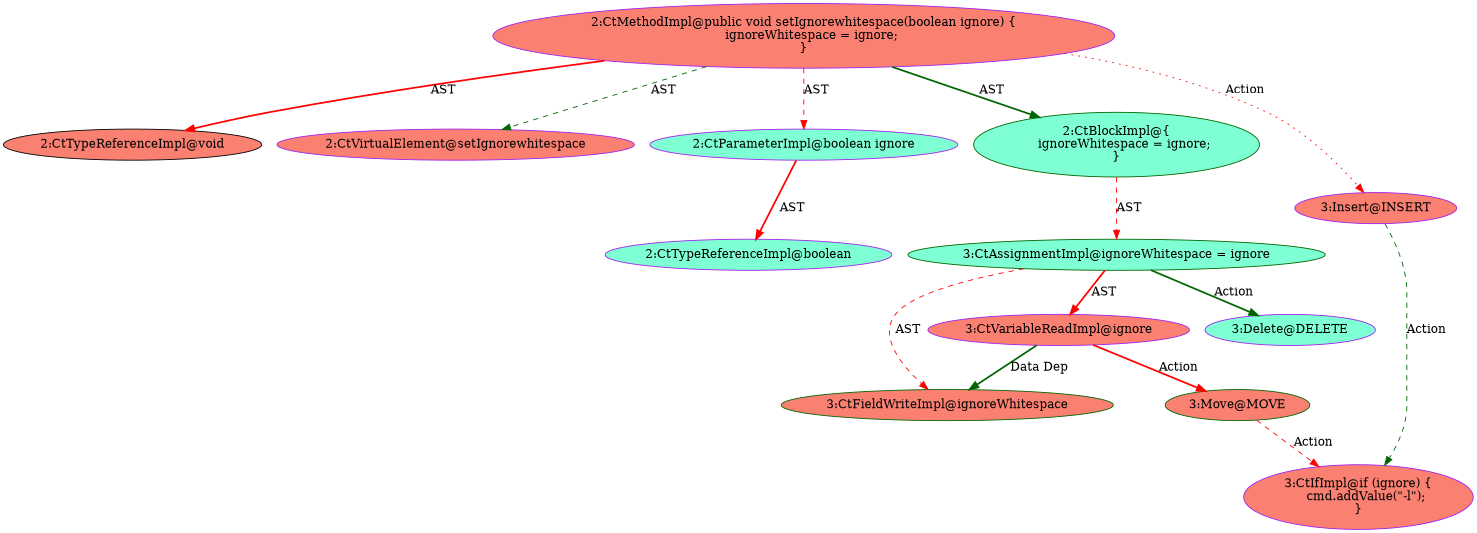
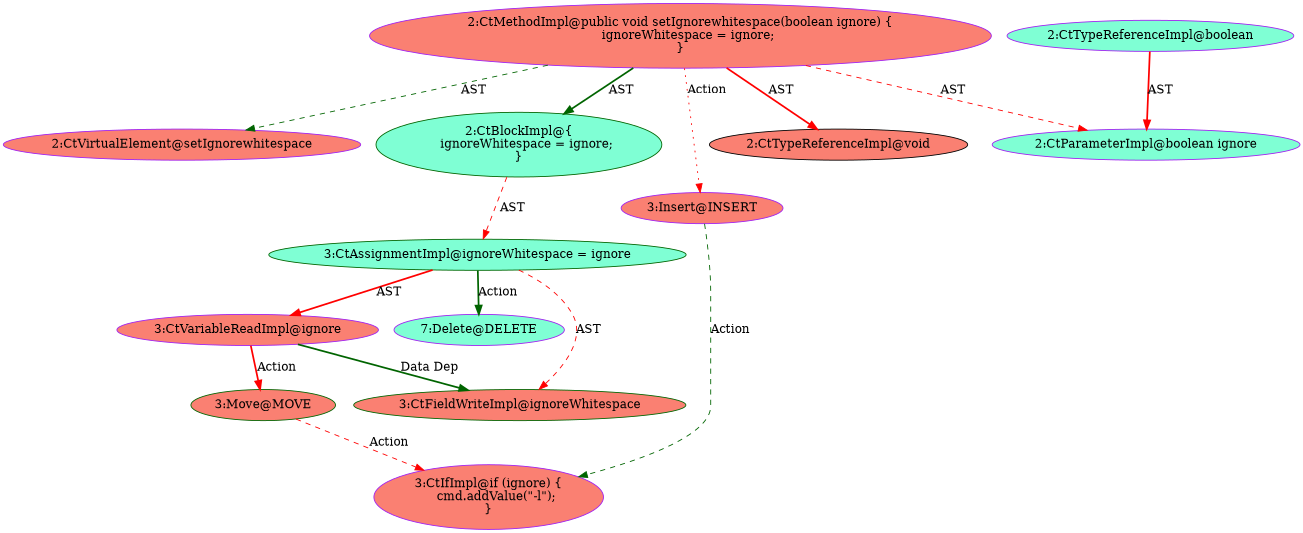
(778, 196) -> (1148, 86)
(1290, 330) -> (479, 330)
